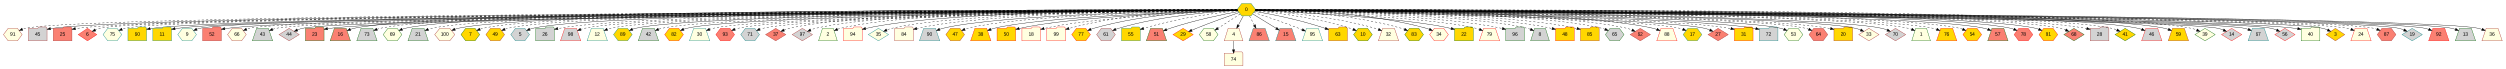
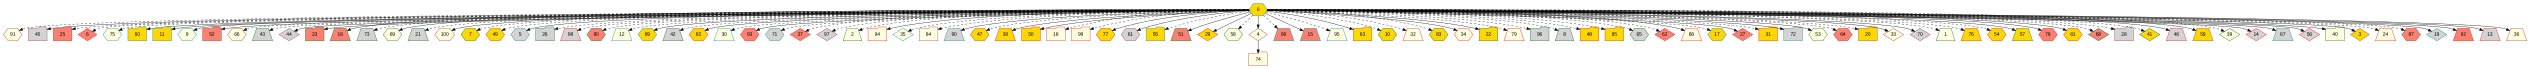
(986, 15) -> (1004, 15)
none -> (596, 35)
(1234, 35) -> (1258, 35)
(1998, 35) -> (2022, 35)
(2465, 35) -> (2490, 35)
